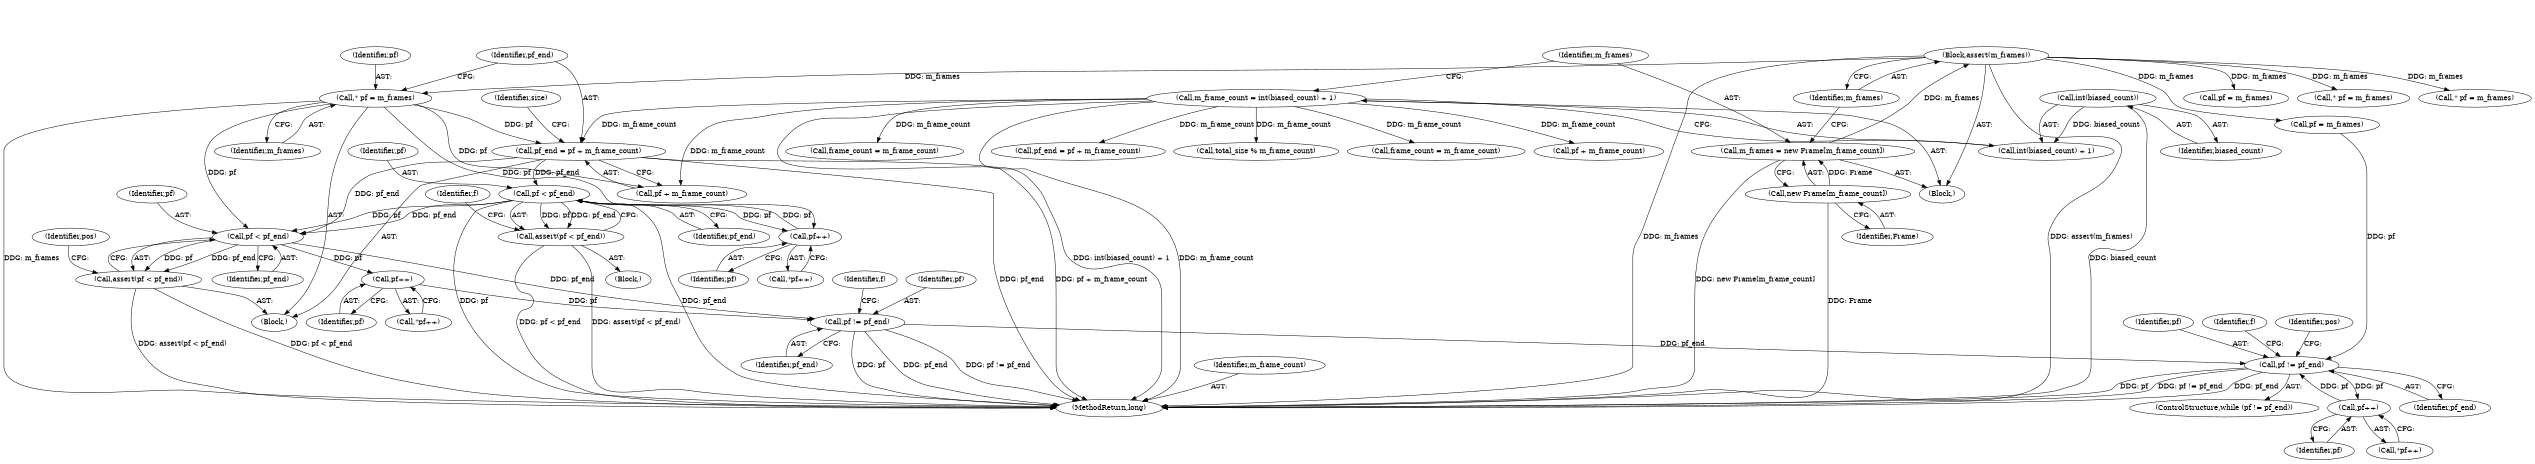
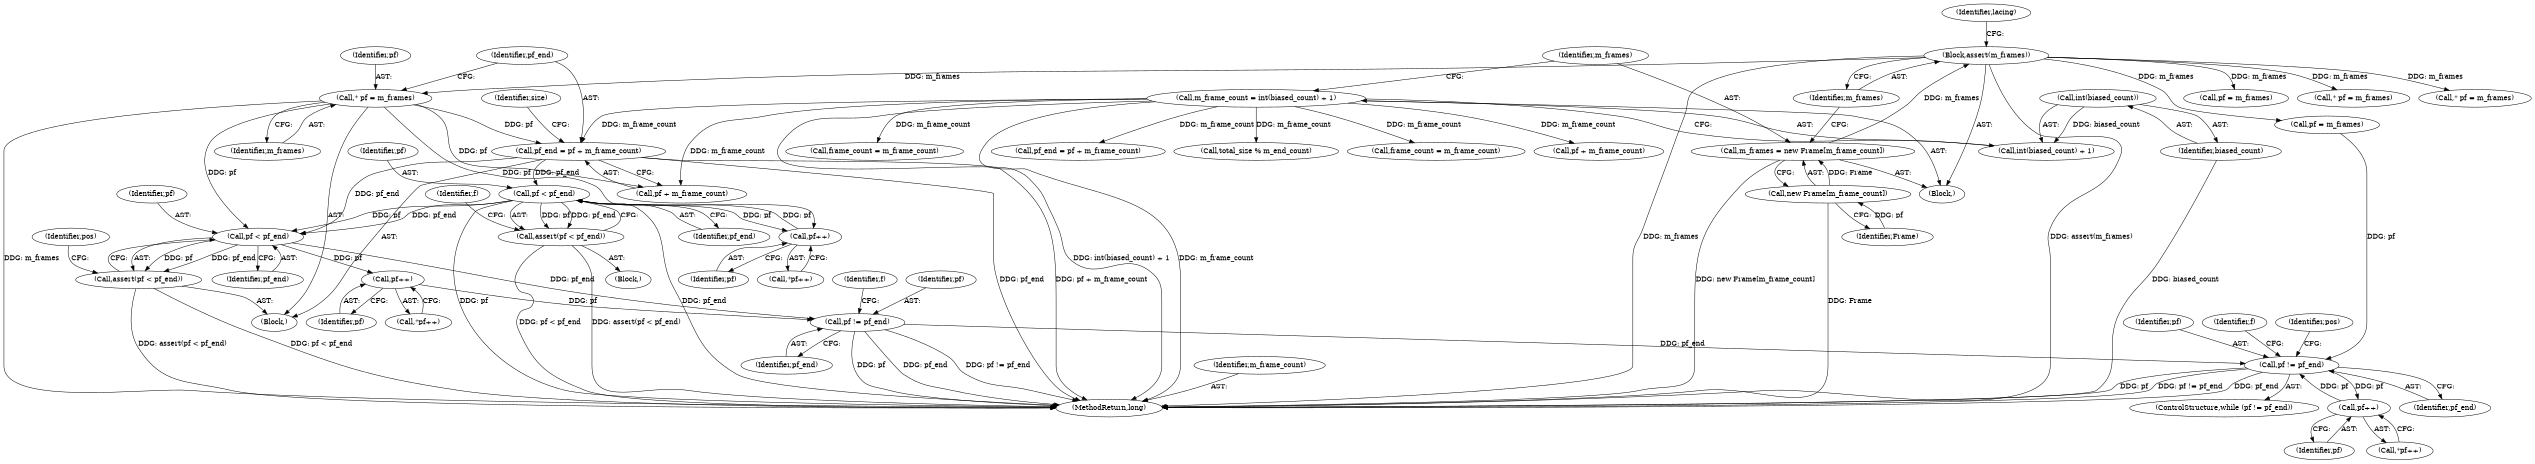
none -> (1986, 13)
(1256, 151) -> (1256, 151)
(1889, 216) -> (1889, 216)
(2041, 392) -> (1765, 403)
